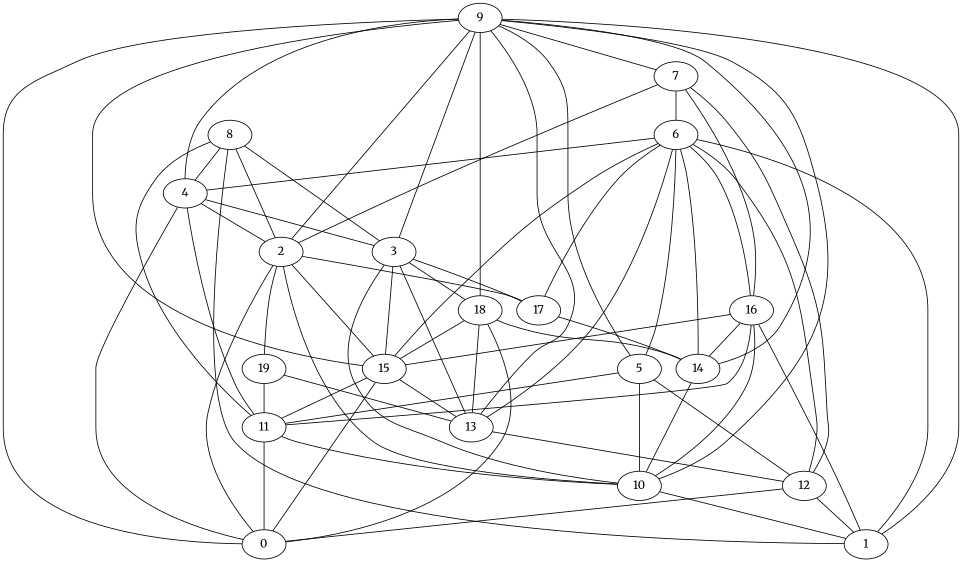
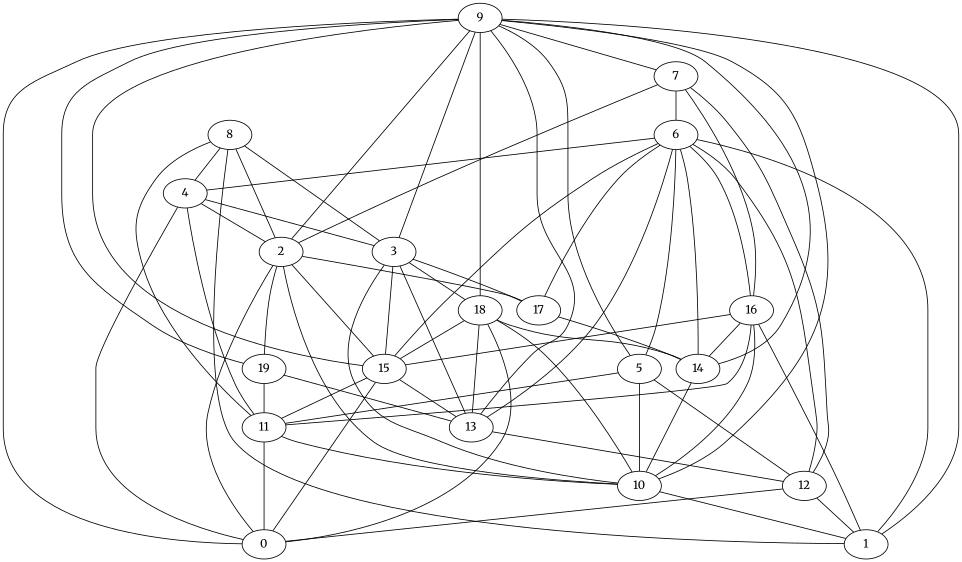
(289, 54) -> (85, 86)
none -> (574, 387)
